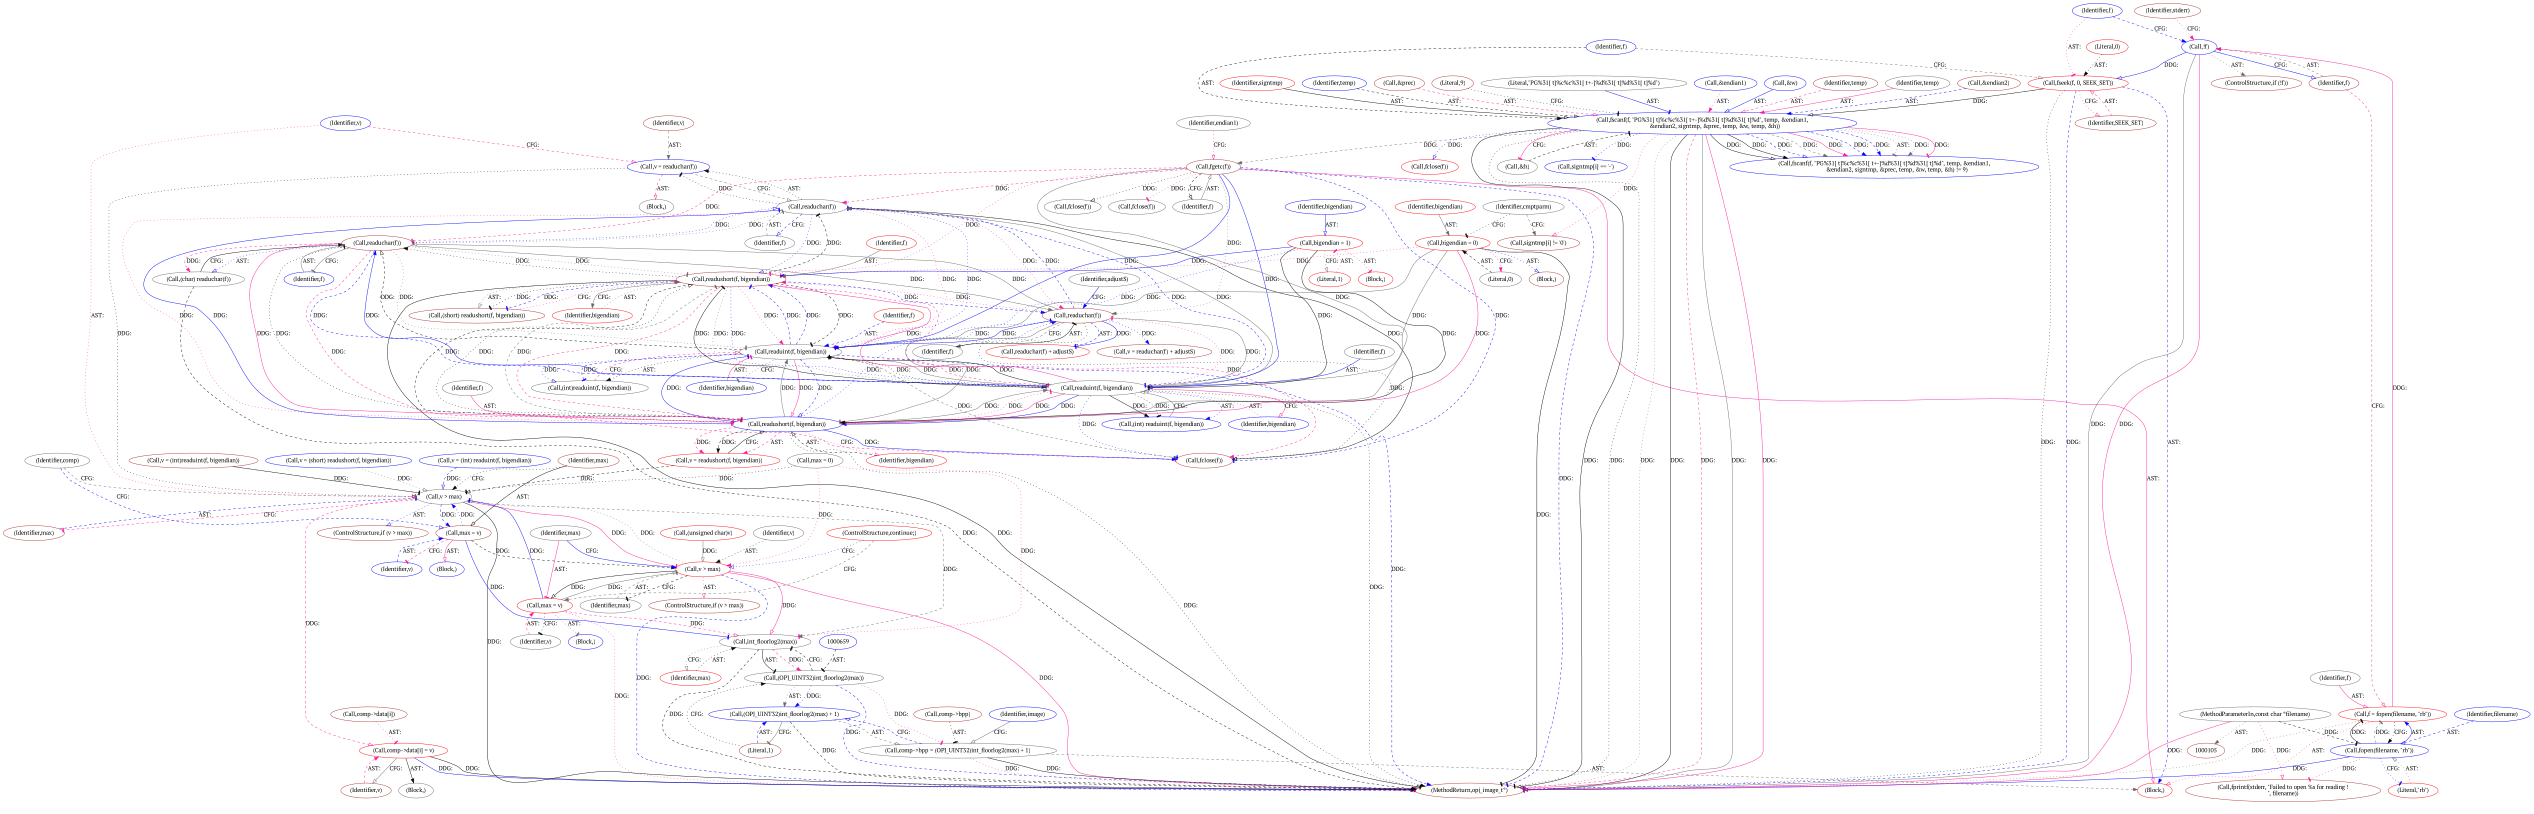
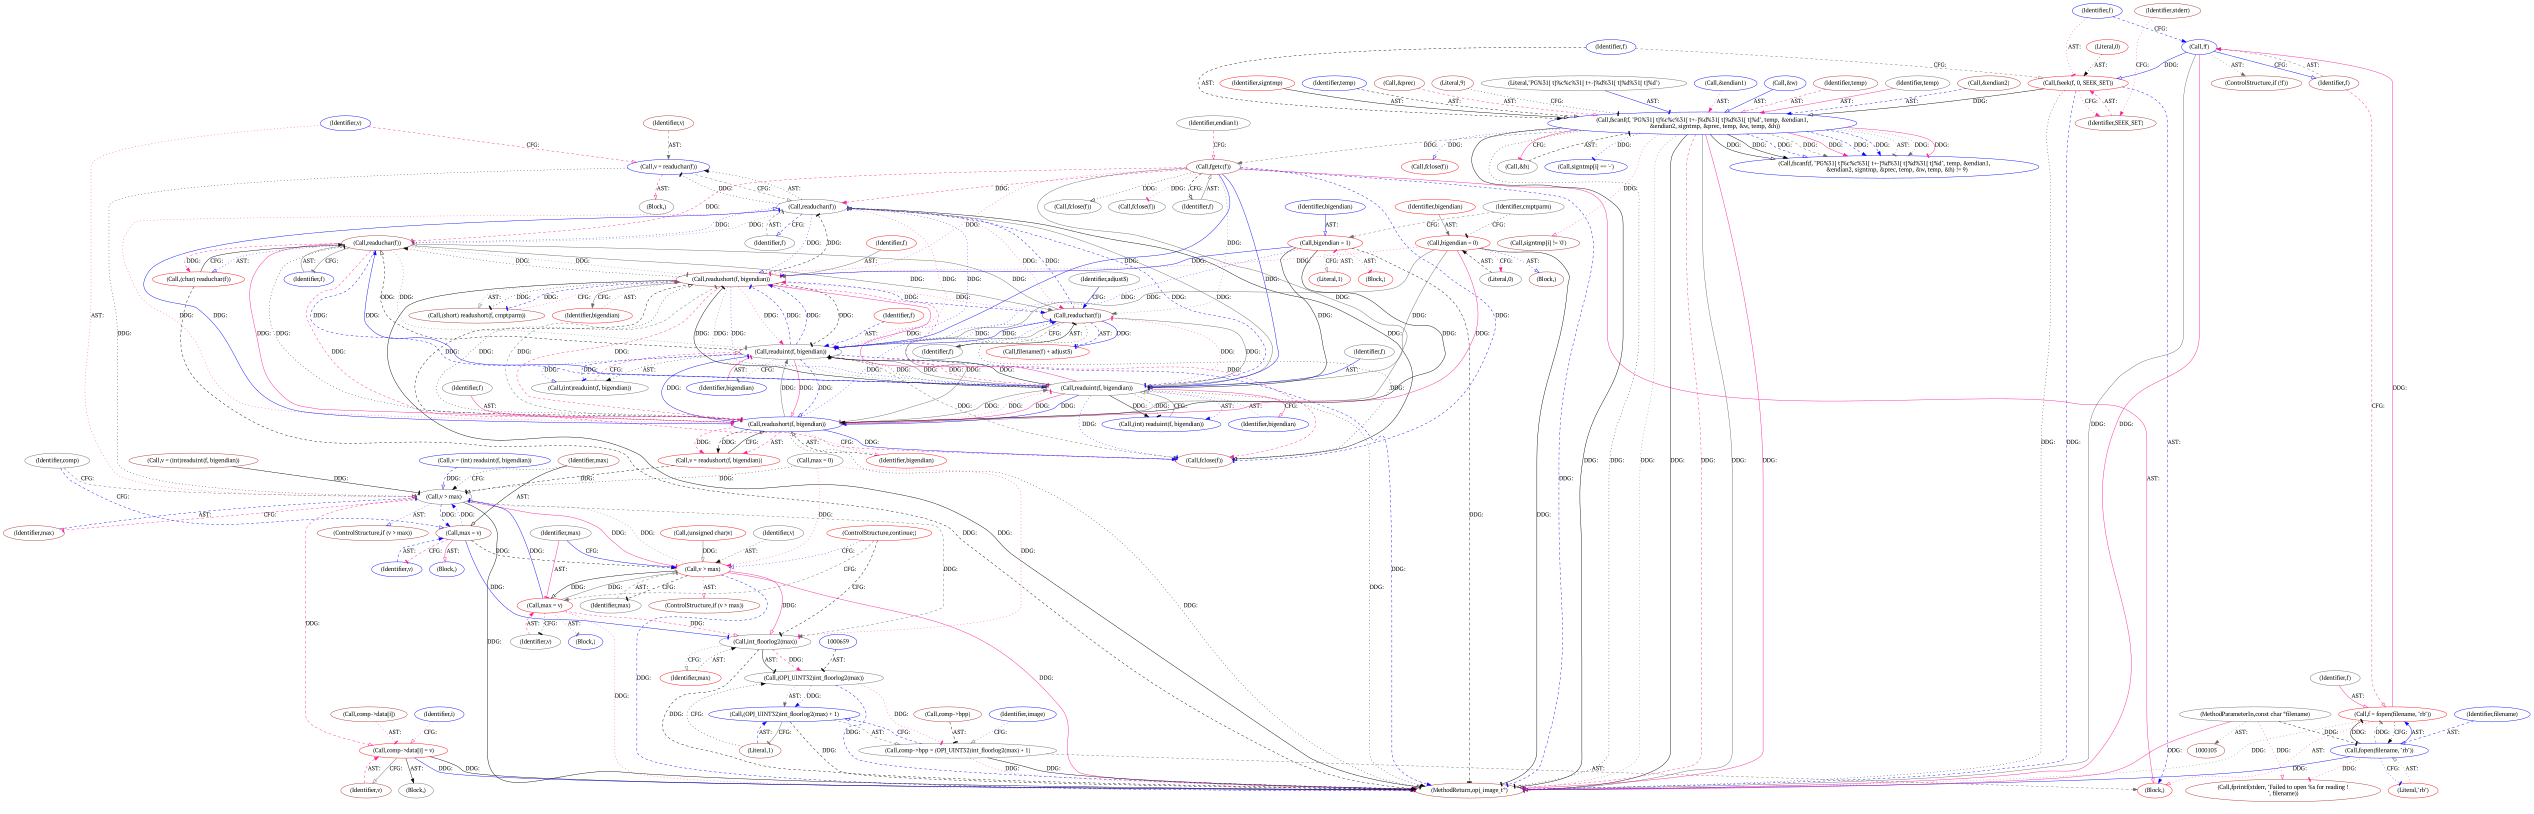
(2183, 27) -> (2136, 63)
(2104, 103) -> (2104, 103)
(2085, 105) -> (2085, 105)
(1214, 143) -> (1214, 143)
(1530, 223) -> (1423, 222)
(199, 279) -> (199, 279)
(477, 316) -> (477, 316)
(1038, 352) -> (1038, 352)
(1154, 352) -> none
(339, 461) -> none
none -> (1469, 482)
(805, 657) -> (842, 594)
none -> (439, 714)
(952, 731) -> (952, 731)
(992, 731) -> (992, 731)
